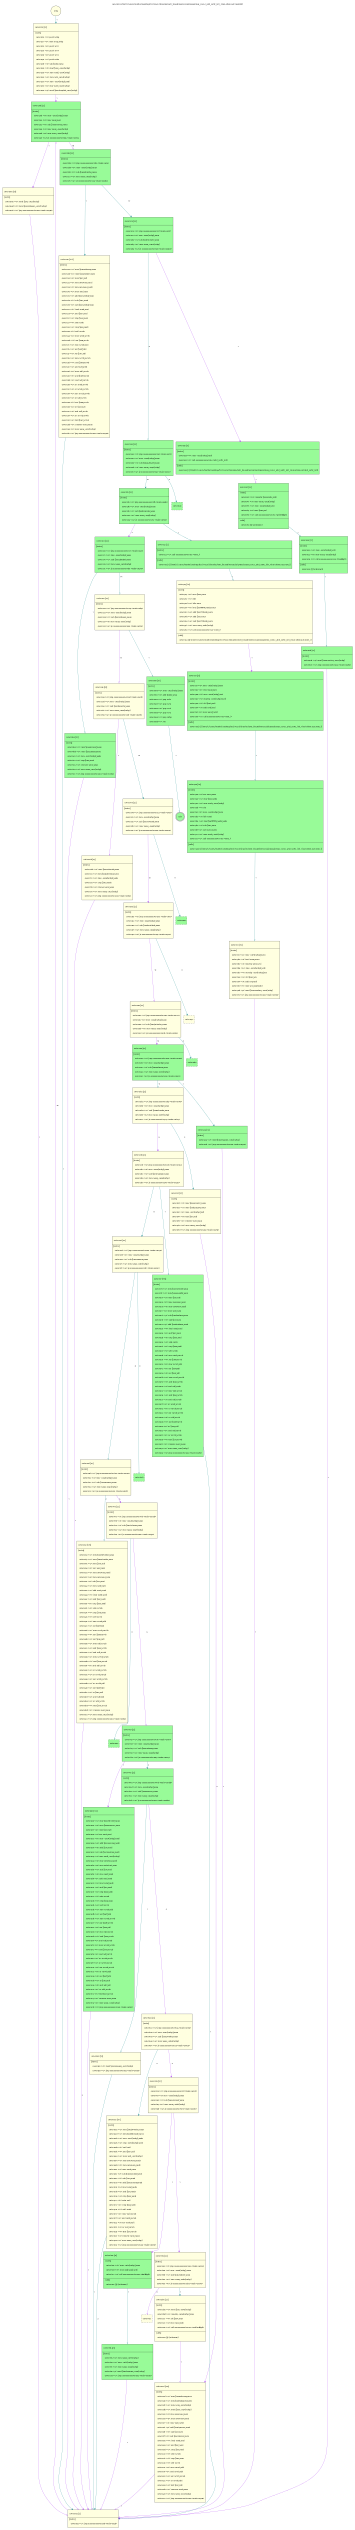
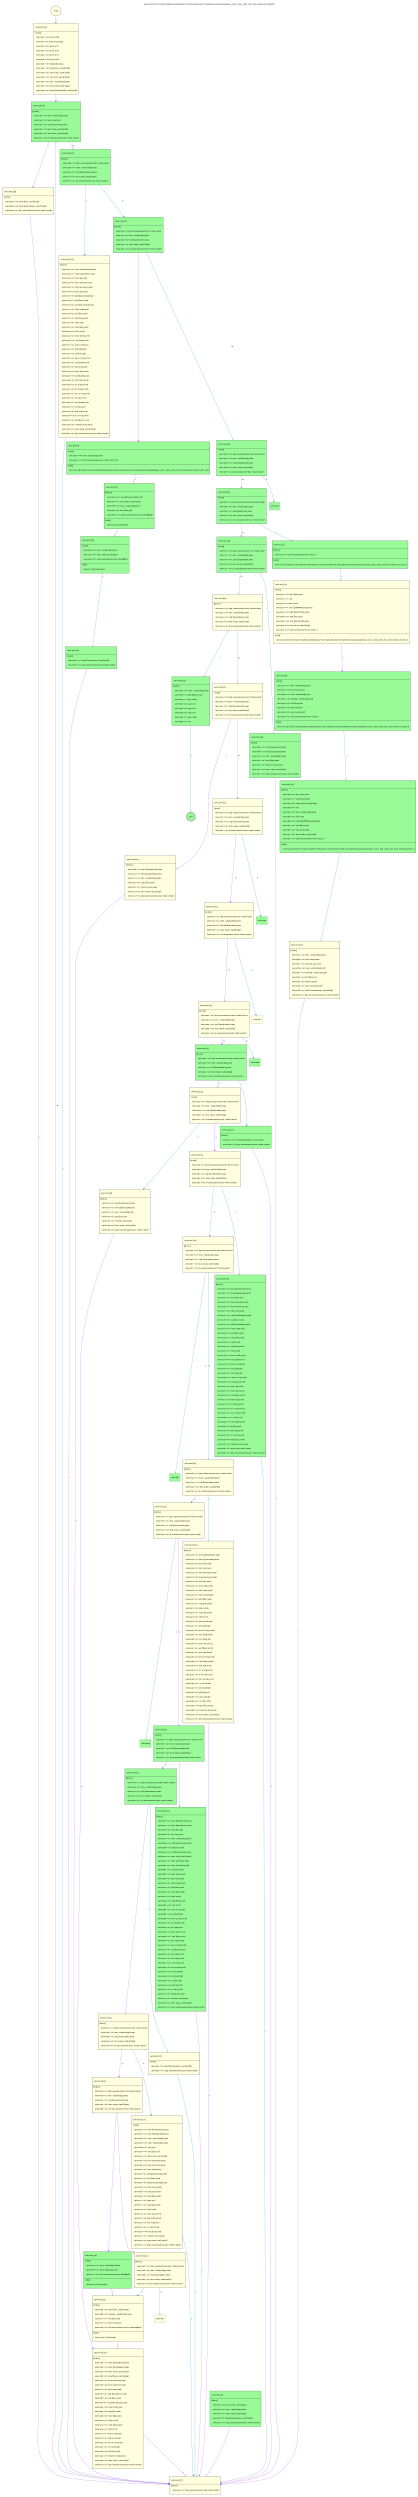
(127, 2316) -> (112, 2291)
